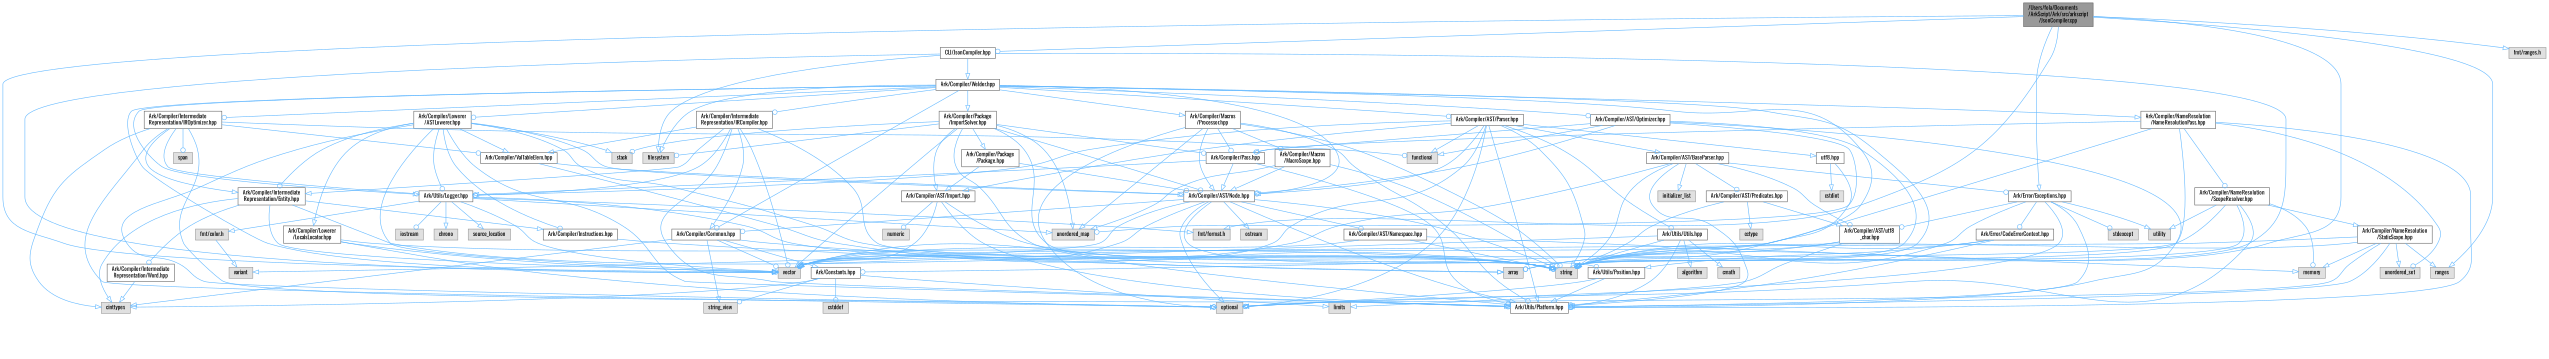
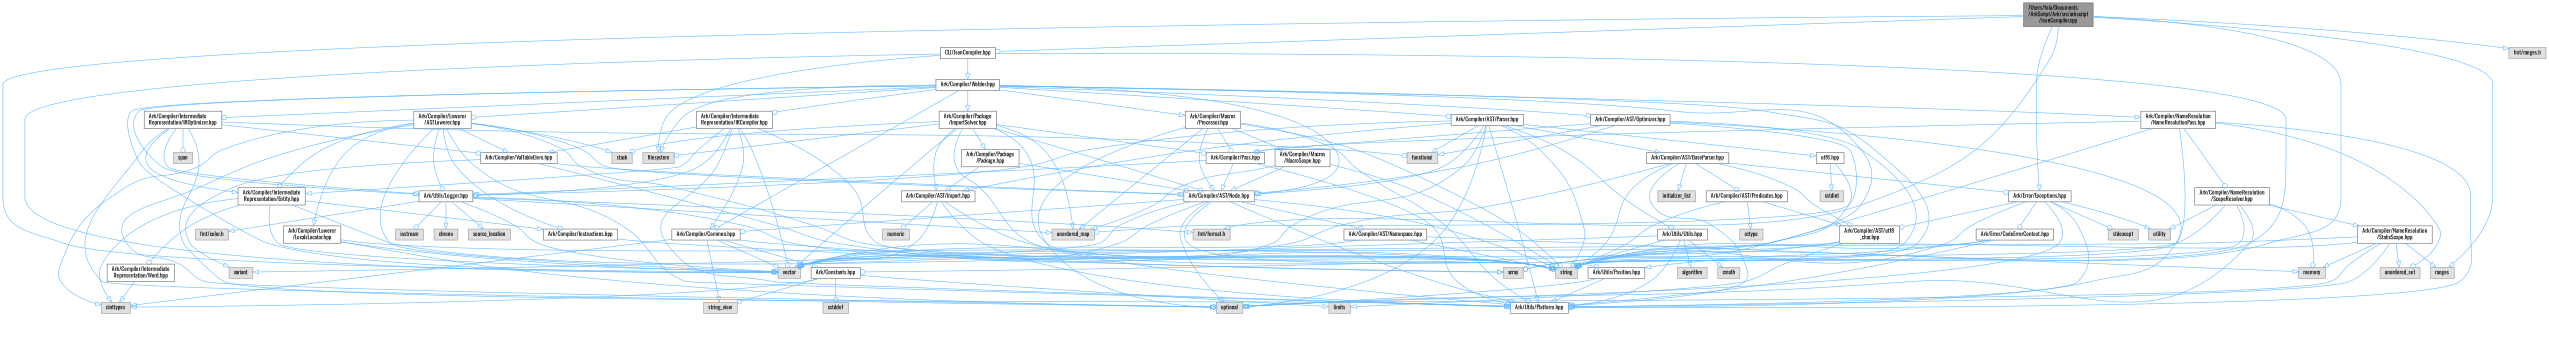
(48, 206) -> (211, 157)
(1254, 235) -> none
(224, 251) -> (305, 172)
